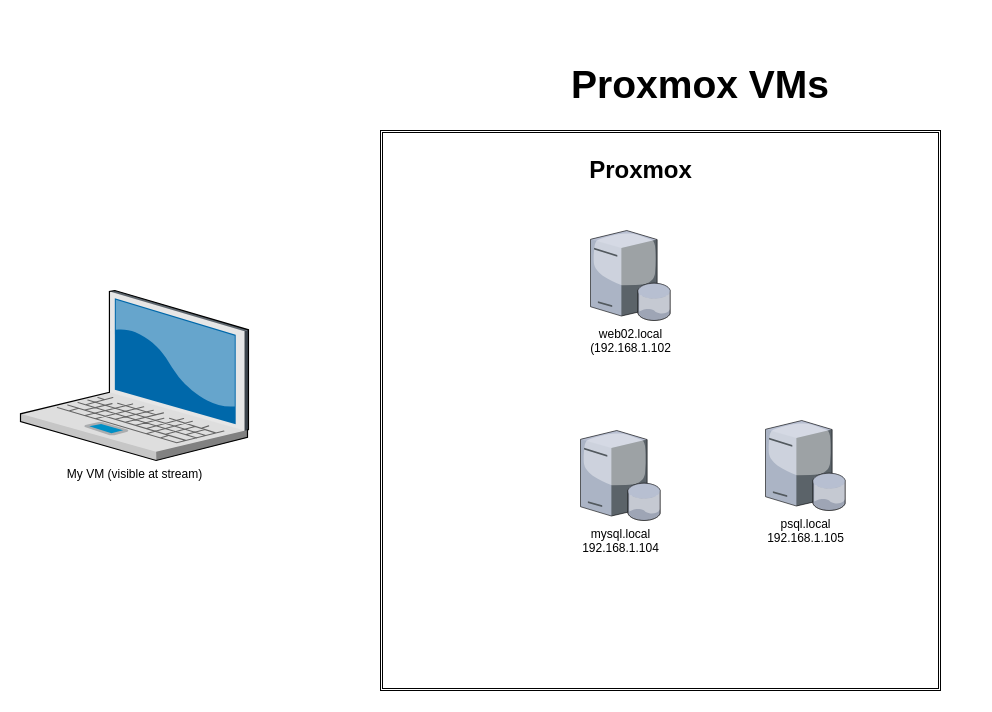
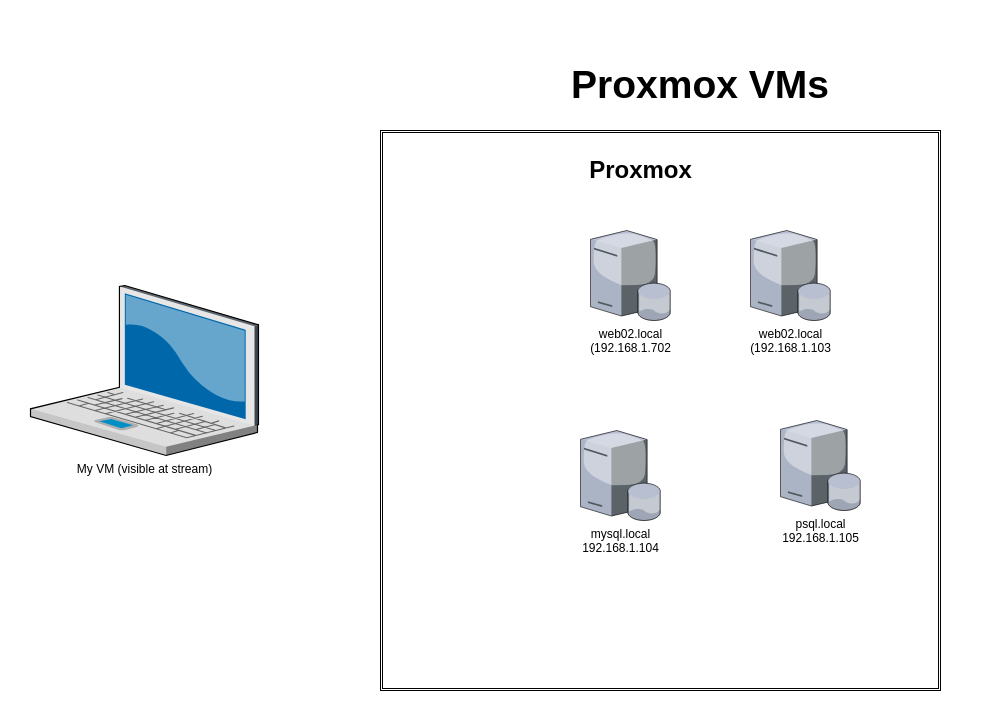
none -> (791, 276)
(631, 342) -> (631, 342)
(134, 376) -> (144, 371)
(806, 466) -> (821, 466)
